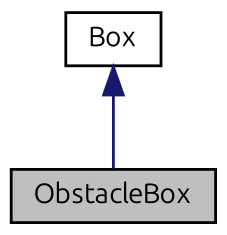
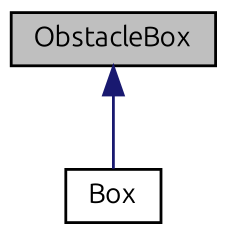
(113, 132) -> (113, 132)
